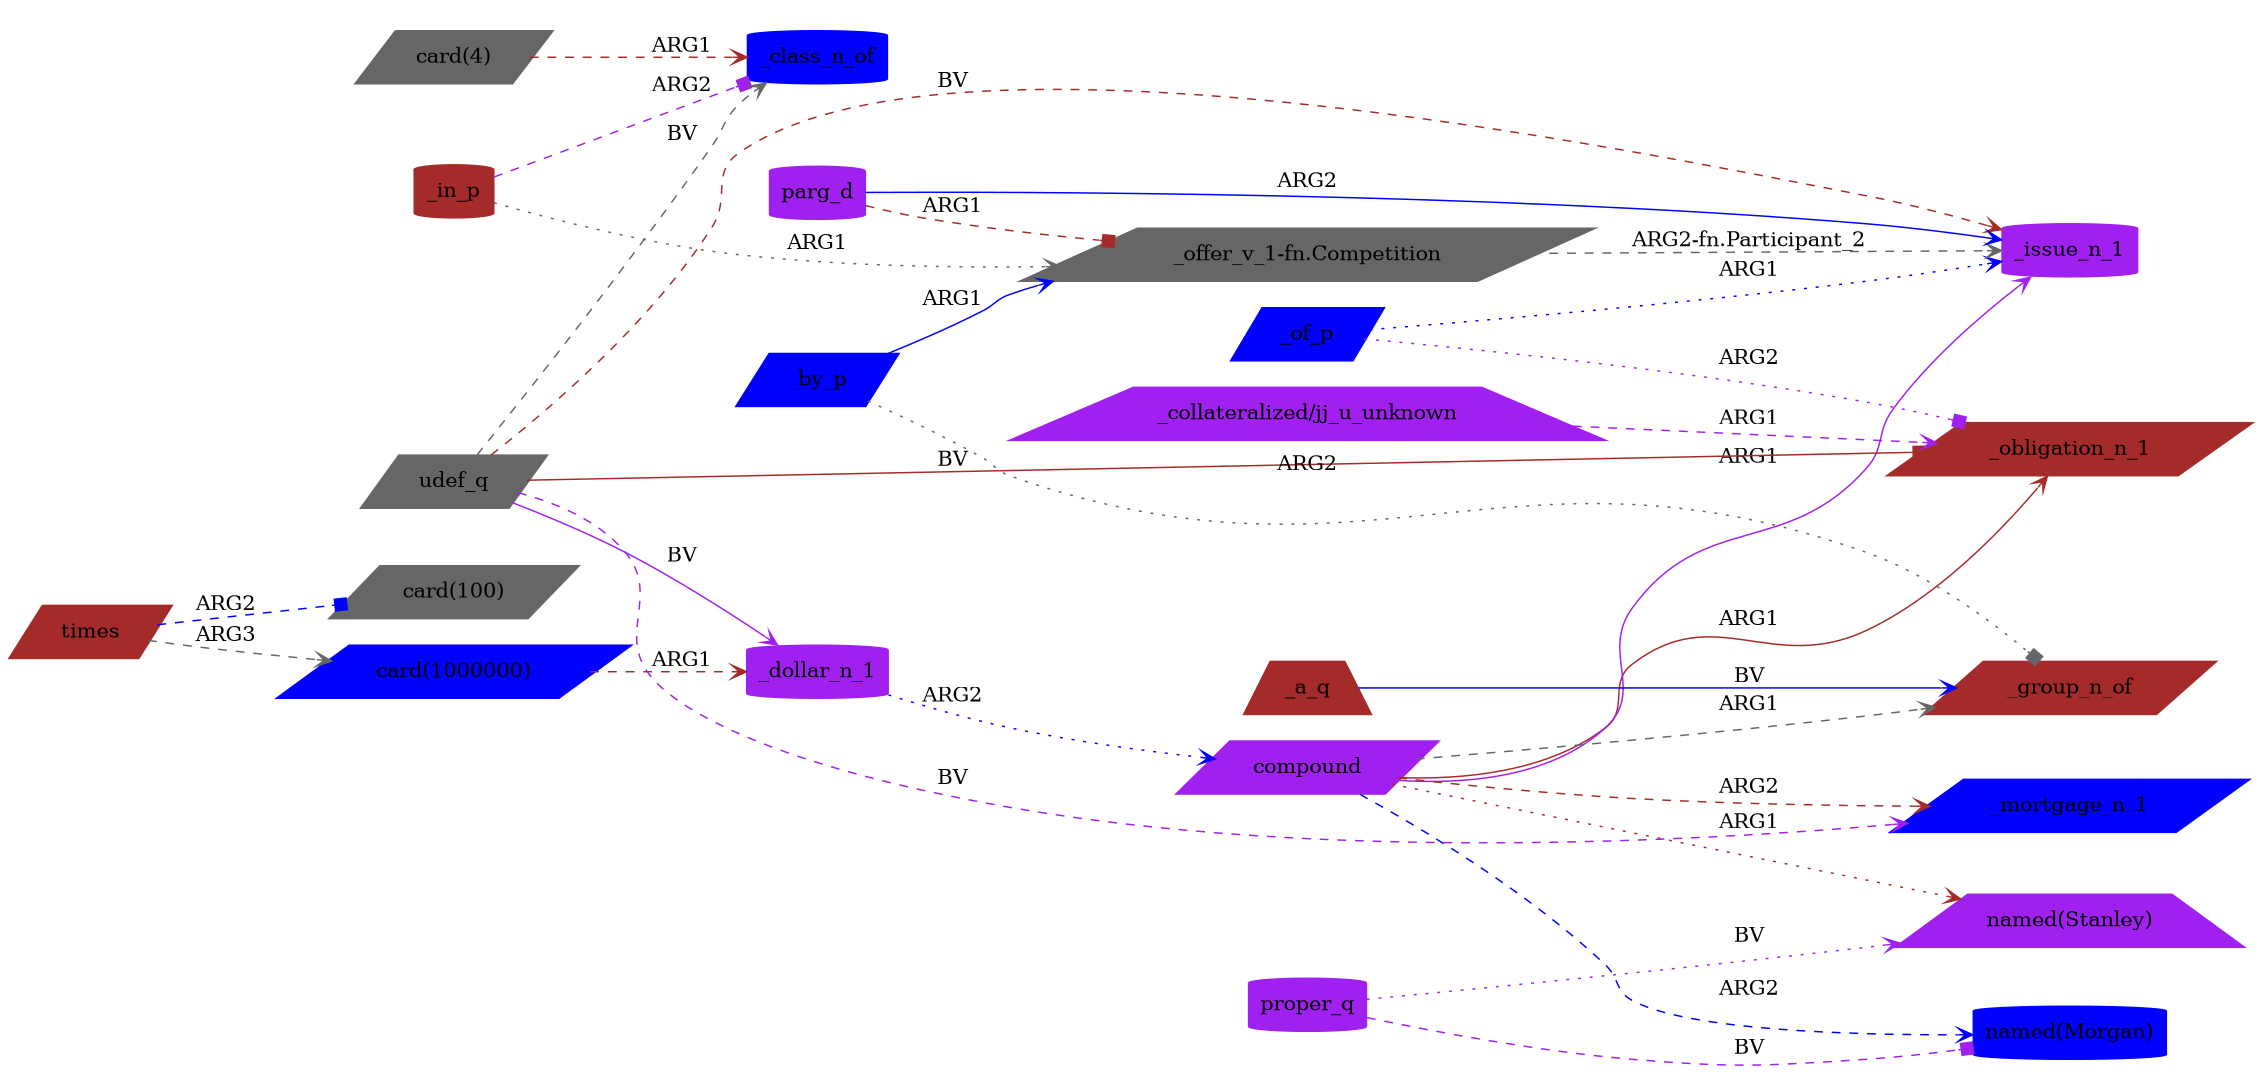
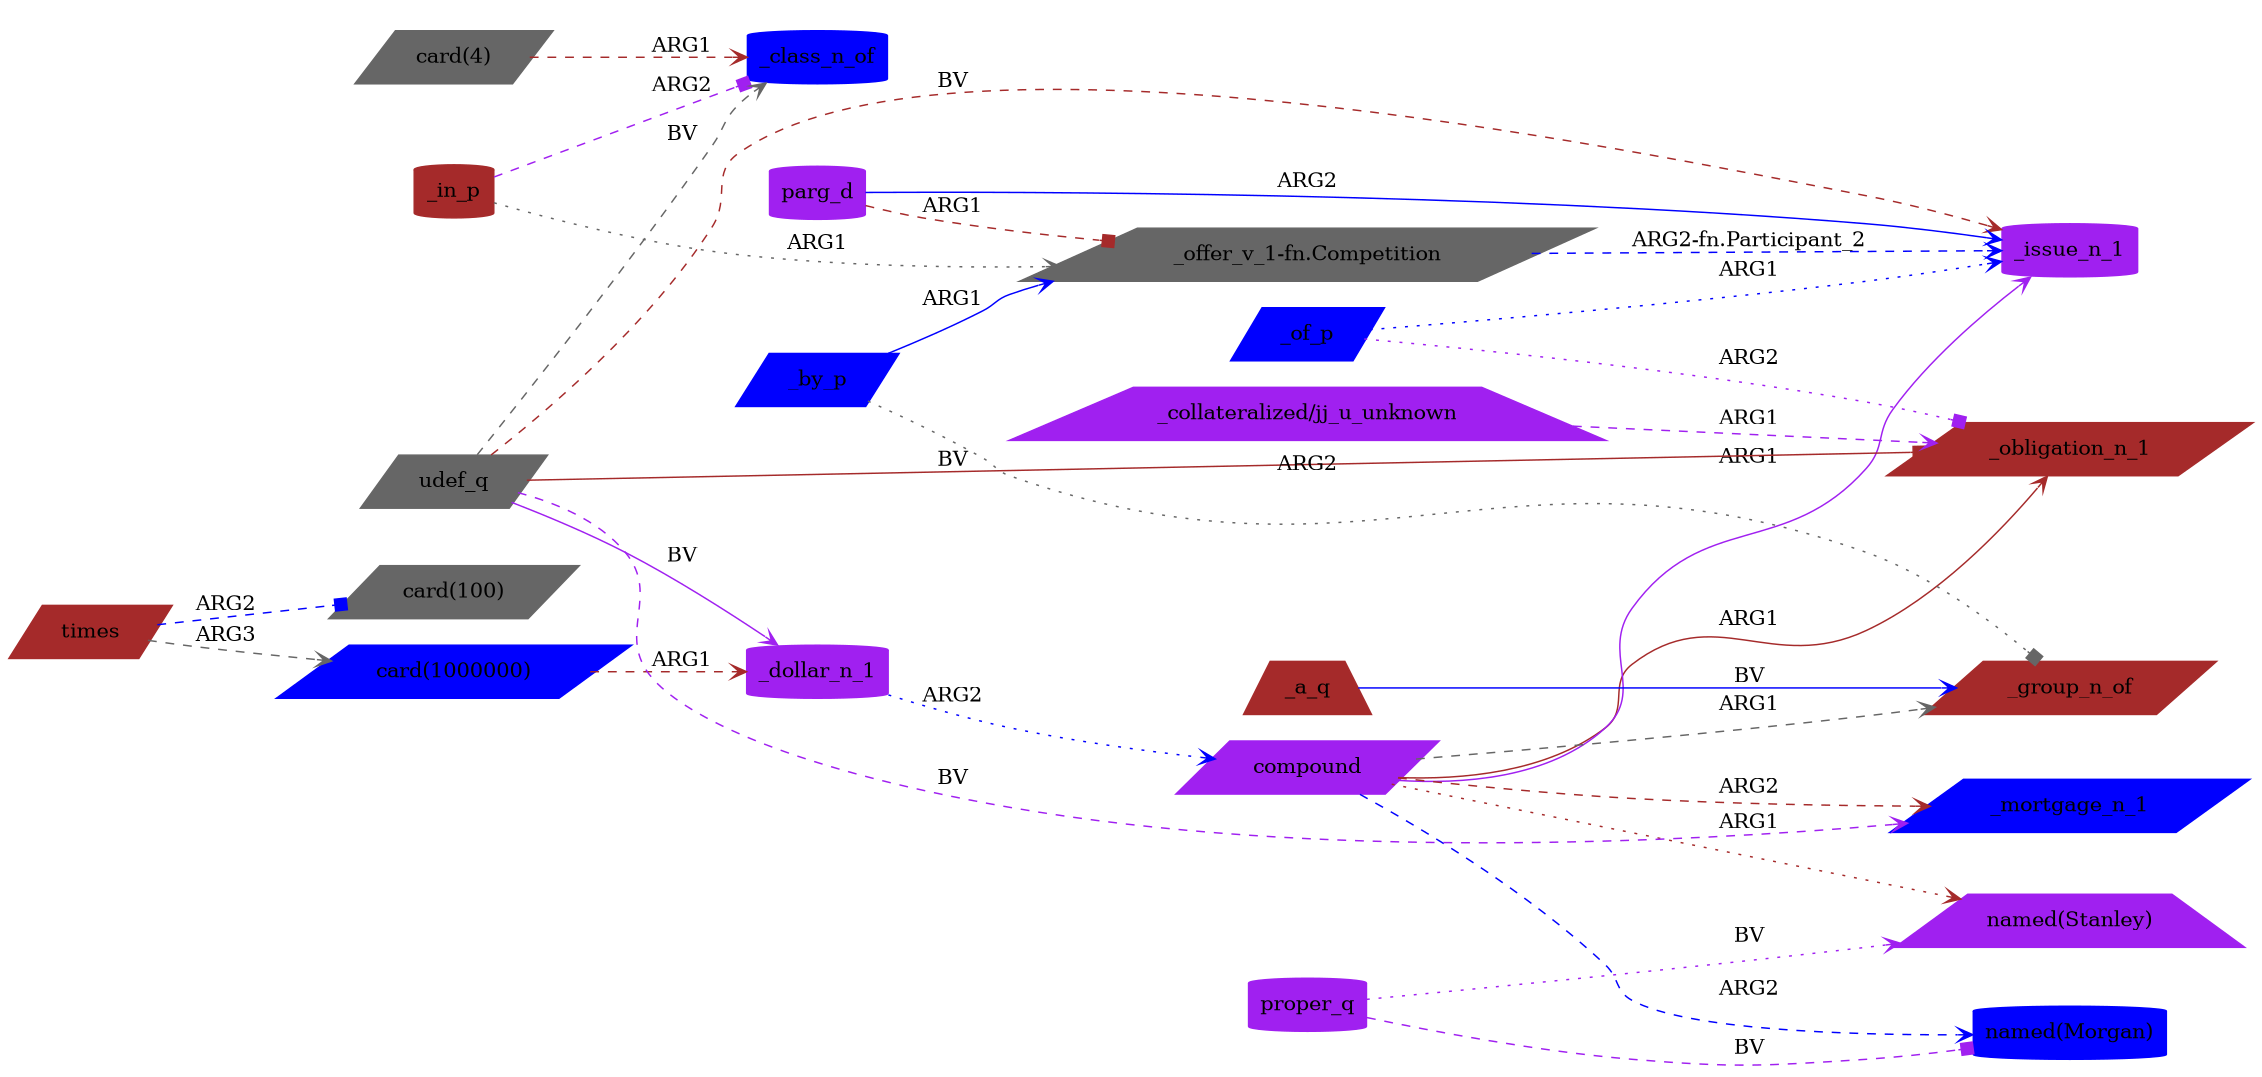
(1759, 252) -> (1759, 252)
